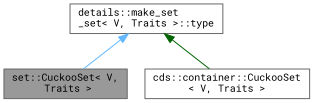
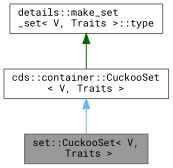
(102, 54) -> (86, 121)
